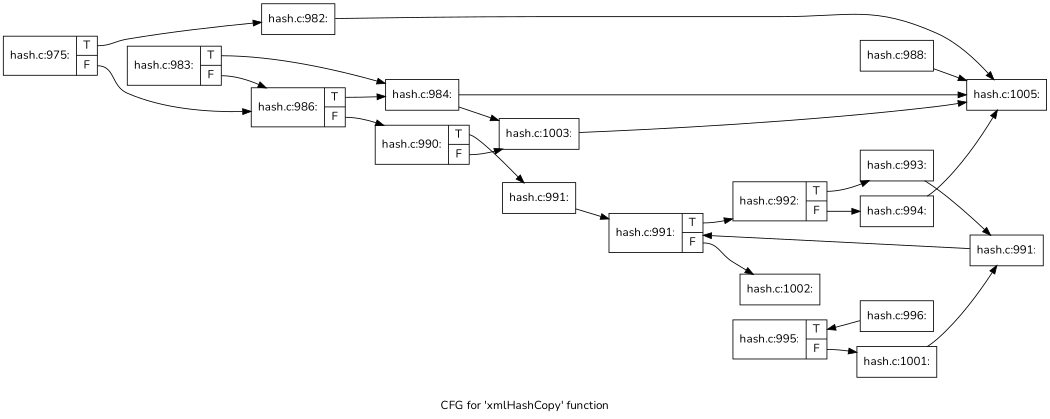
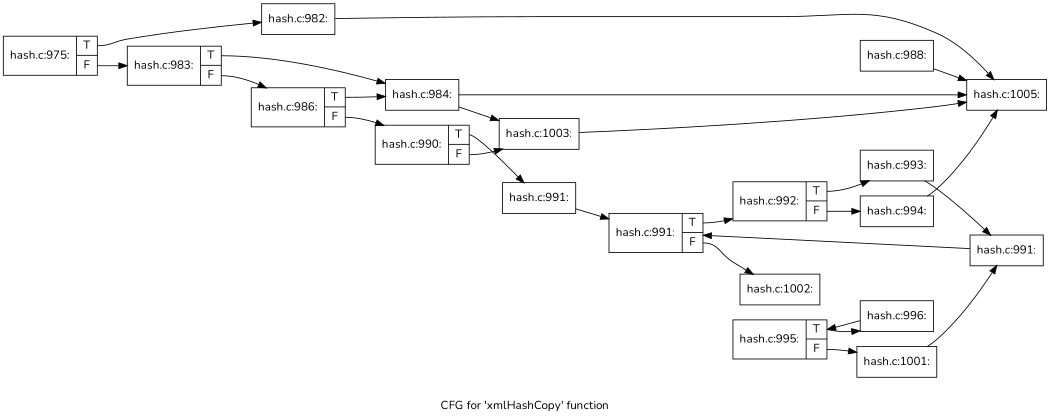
(163, 104) -> (108, 66)
none -> (840, 331)
